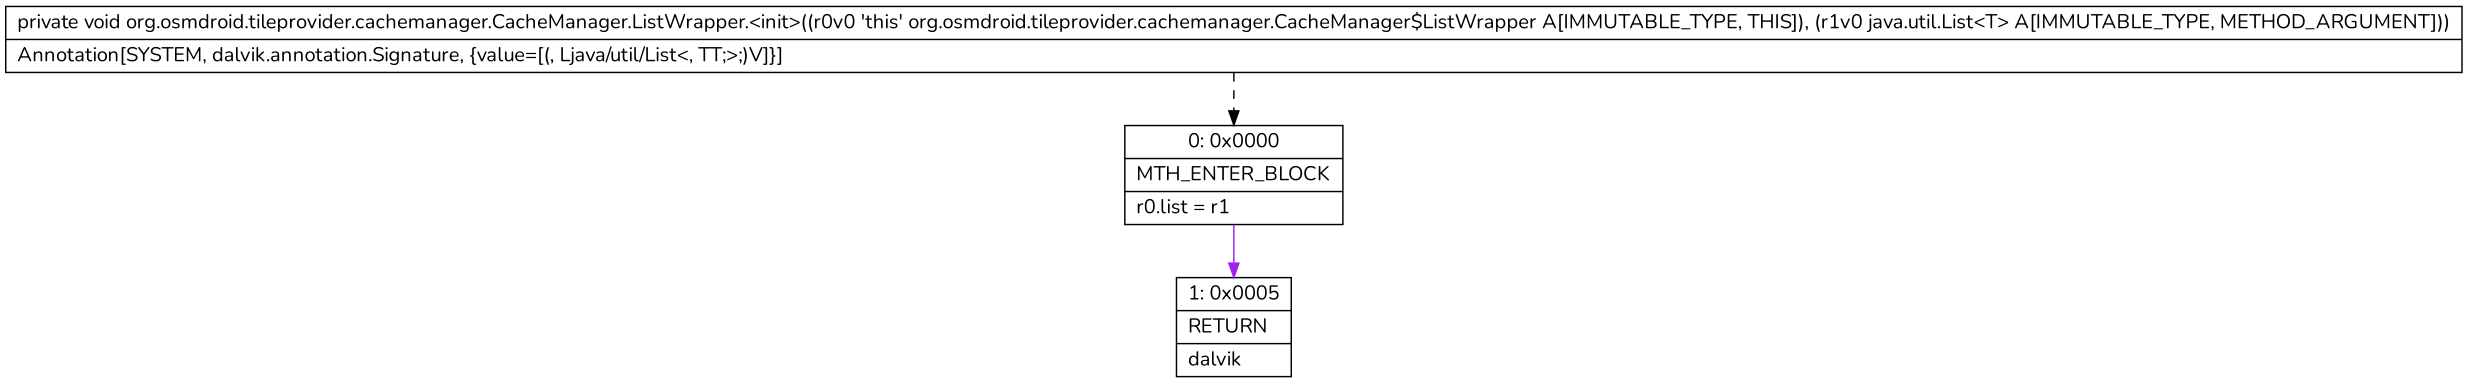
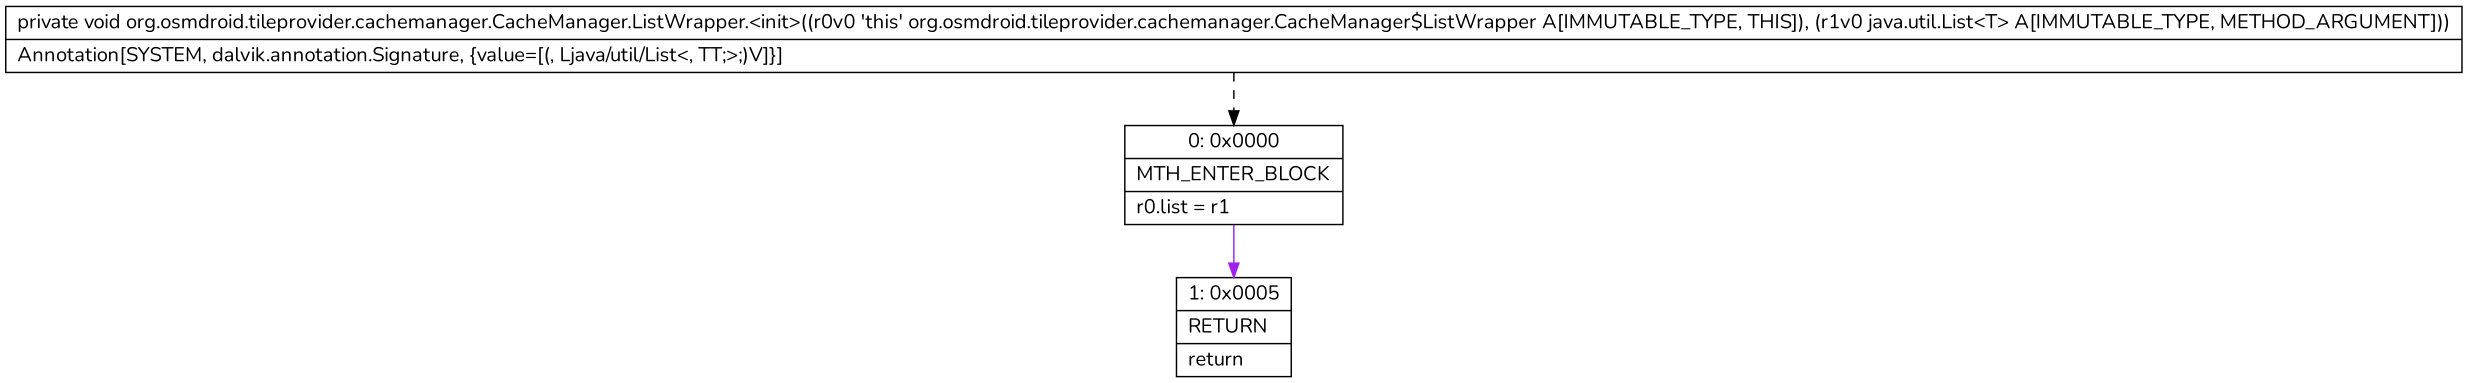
(1214, 359) -> (1217, 359)
